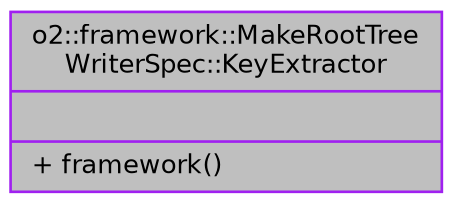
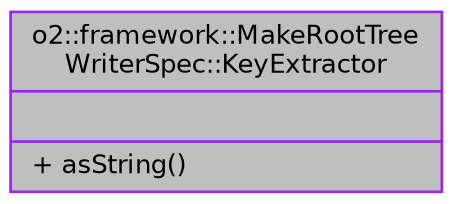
(128, 165) -> (110, 165)
